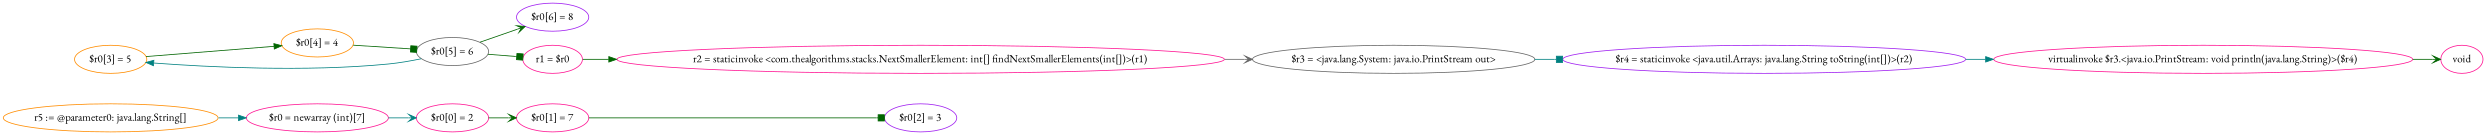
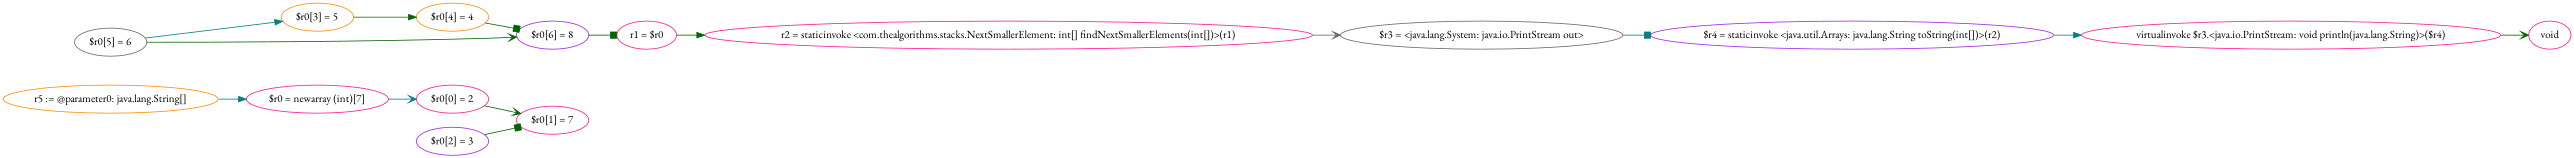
(381, 47) -> (499, 25)
(502, 55) -> (599, 35)
(733, 118) -> (499, 132)
